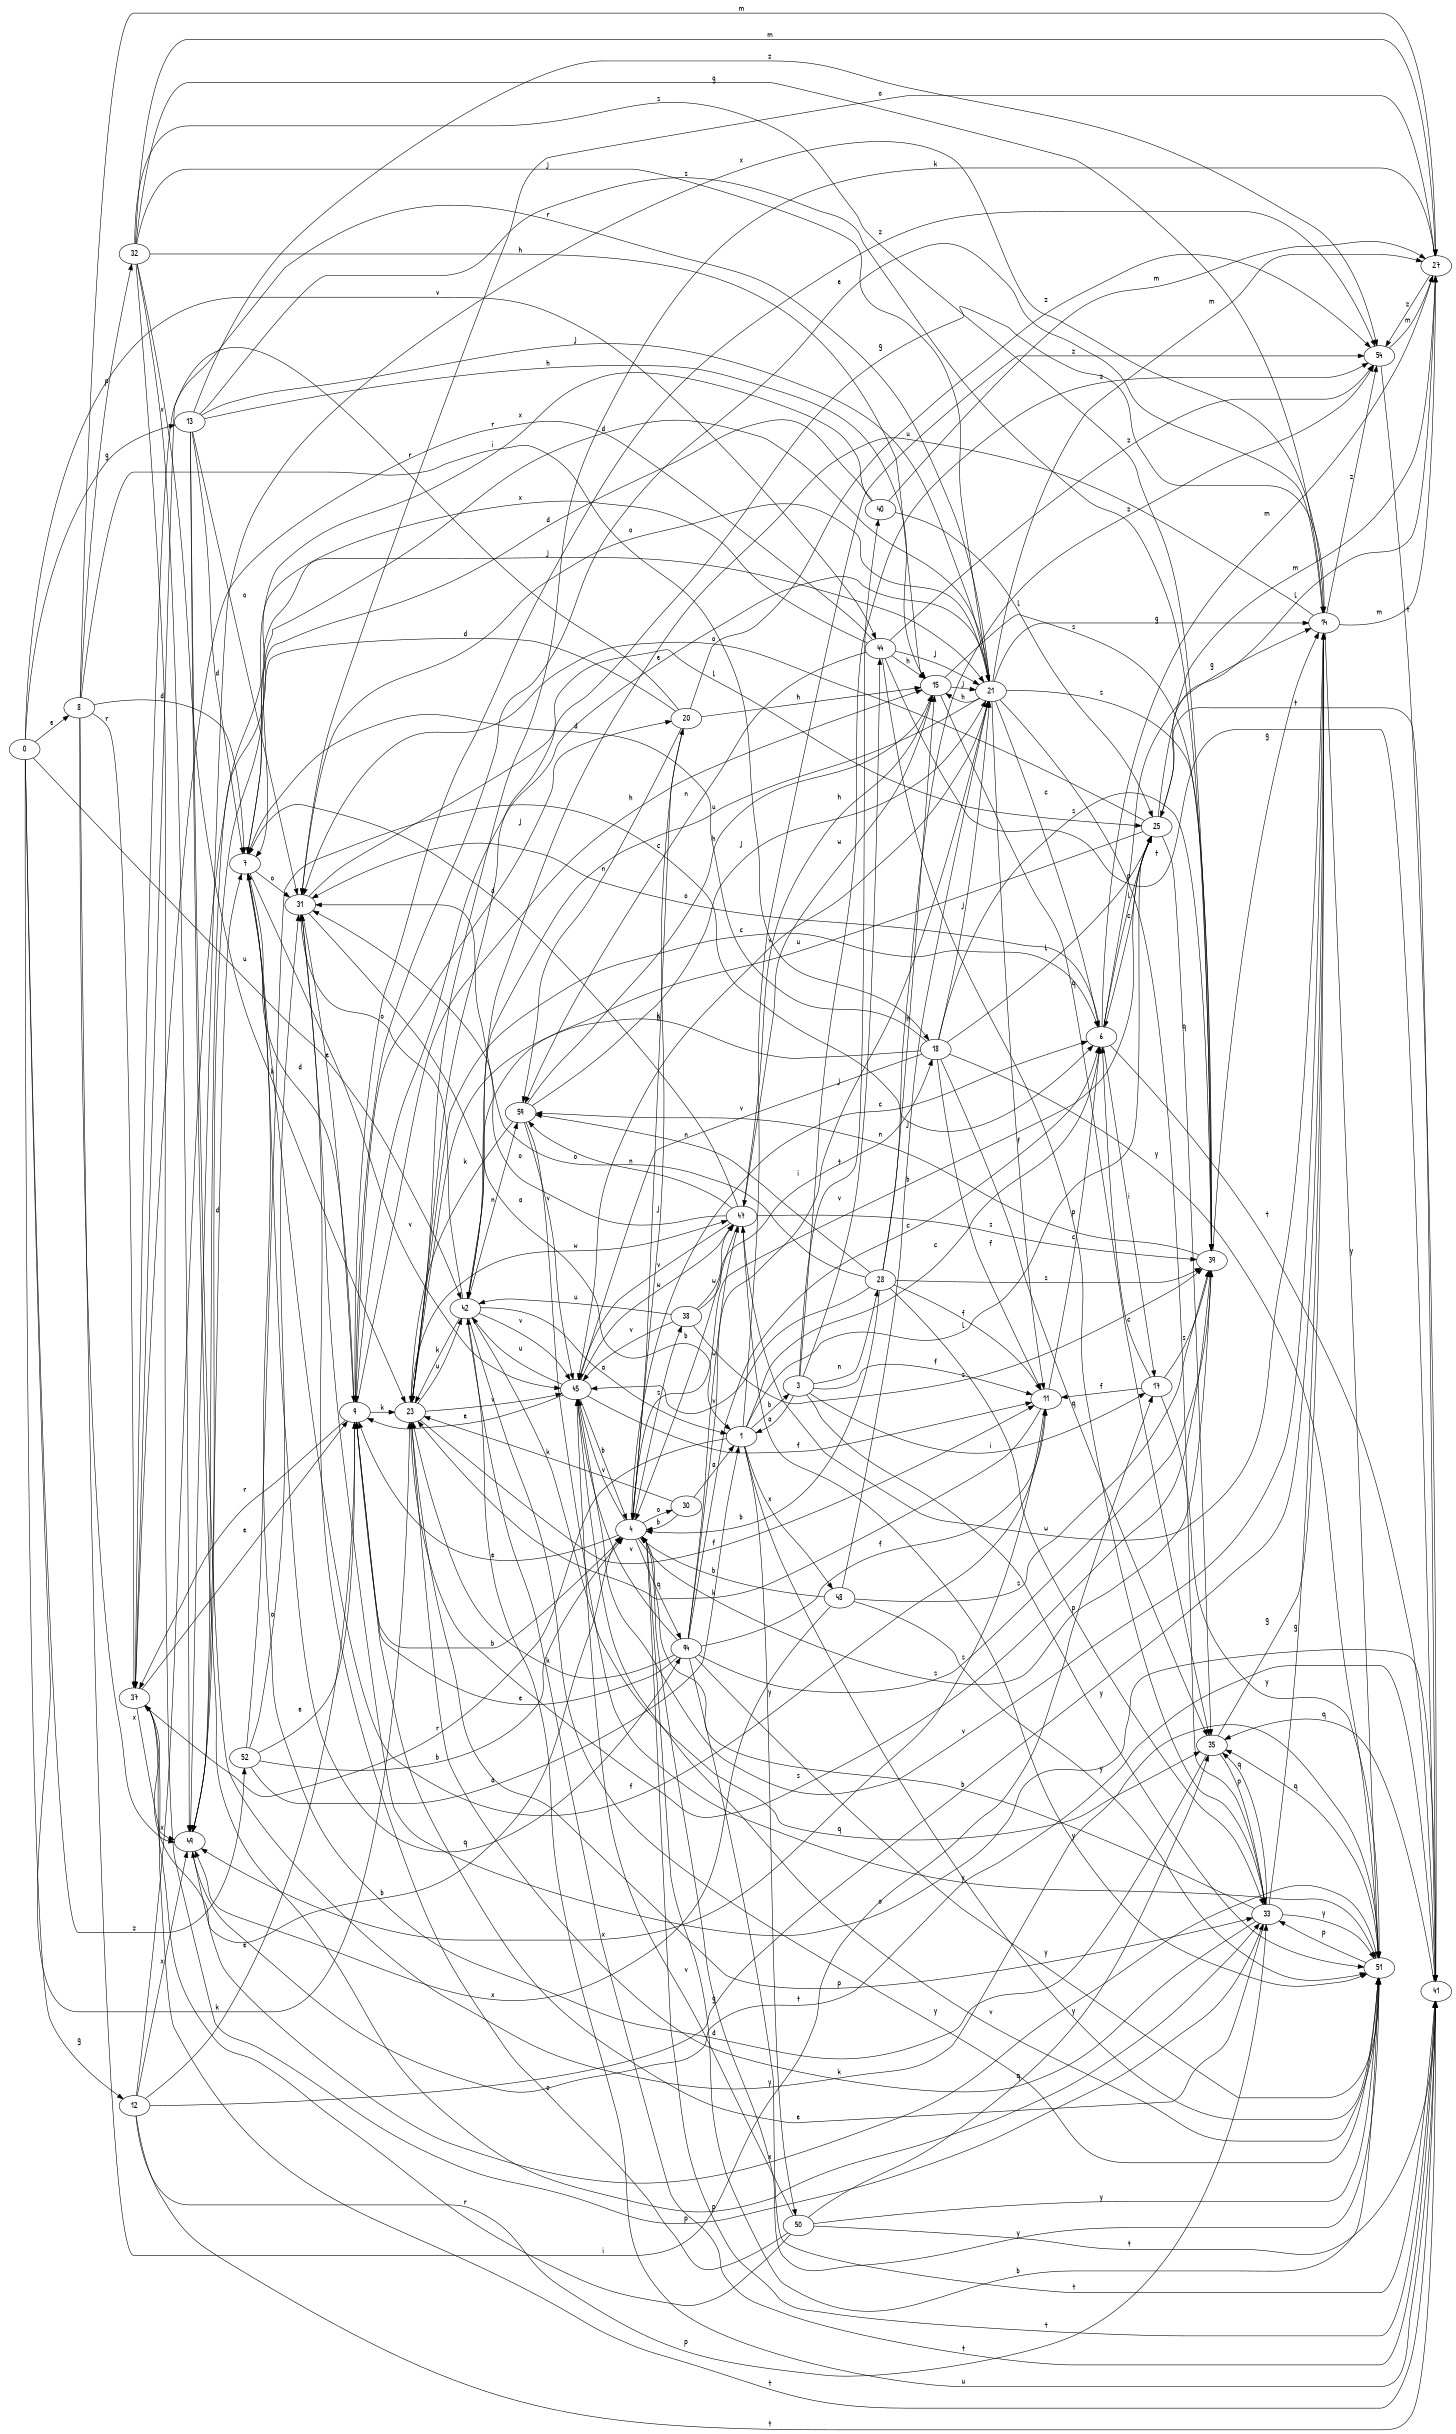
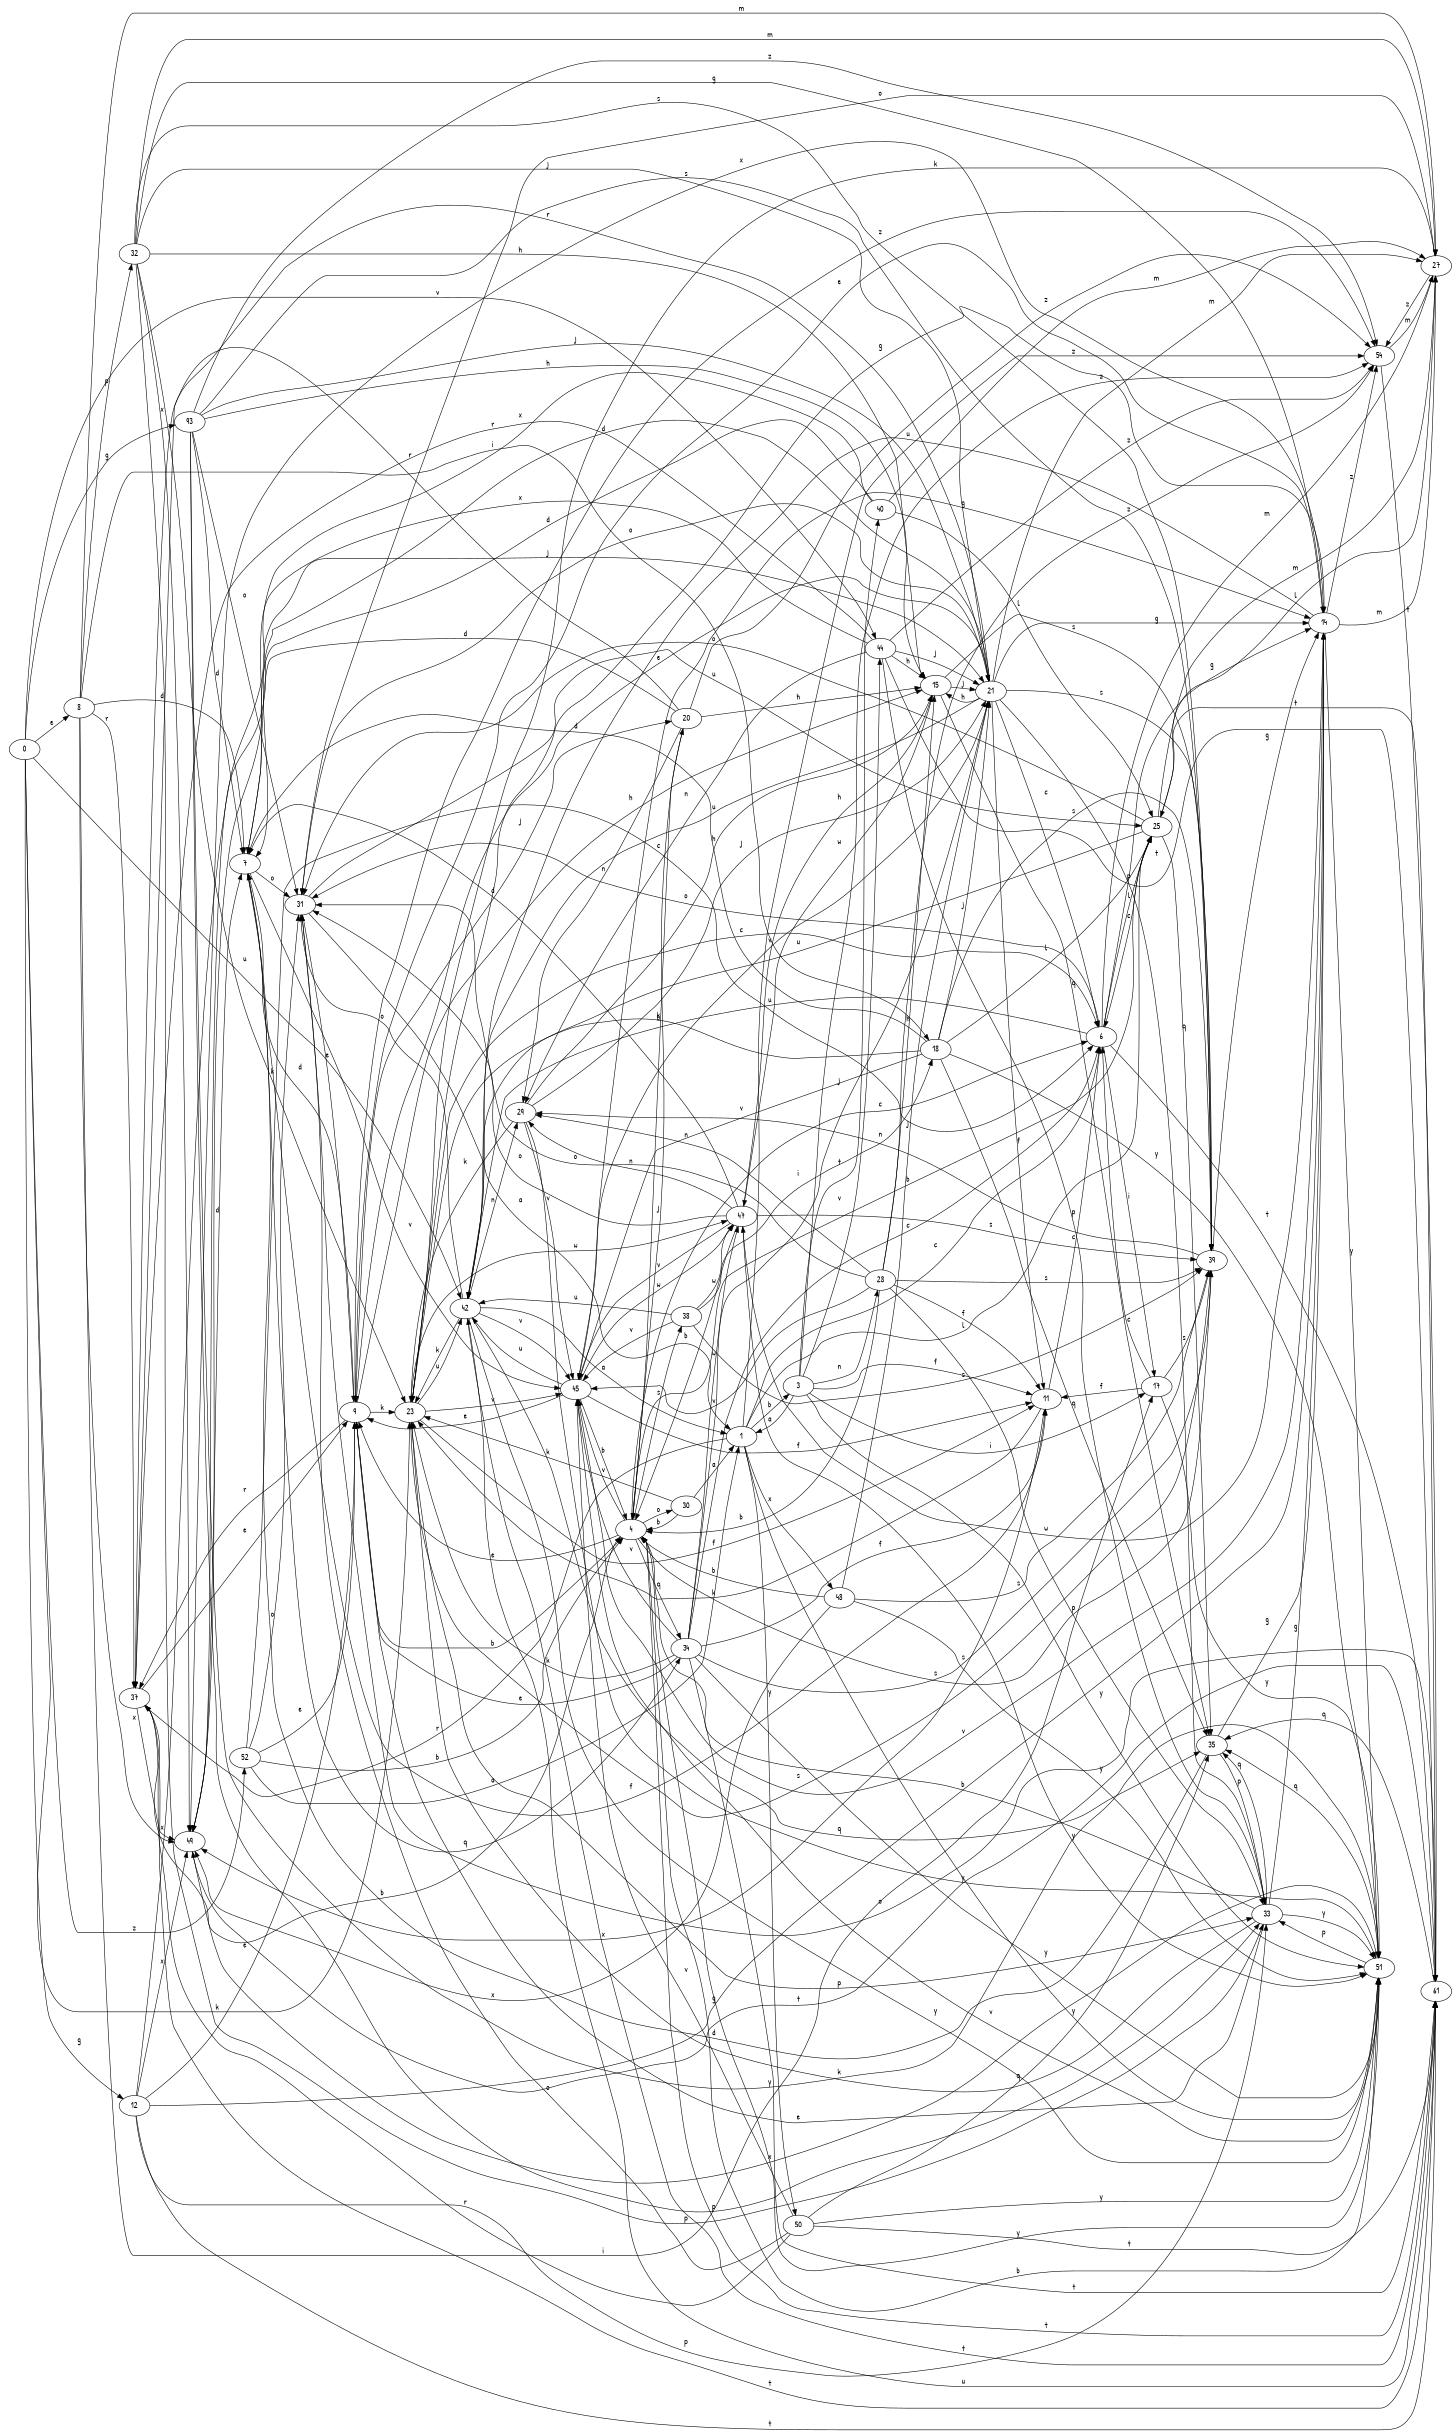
(190, 422) -> (190, 422)
none -> (689, 675)
(714, 675) -> (714, 675)
none -> (690, 1020)
(521, 1113) -> (521, 1113)
(967, 1220) -> none
(686, 1649) -> (686, 1649)
(1436, 1991) -> (1436, 1991)
